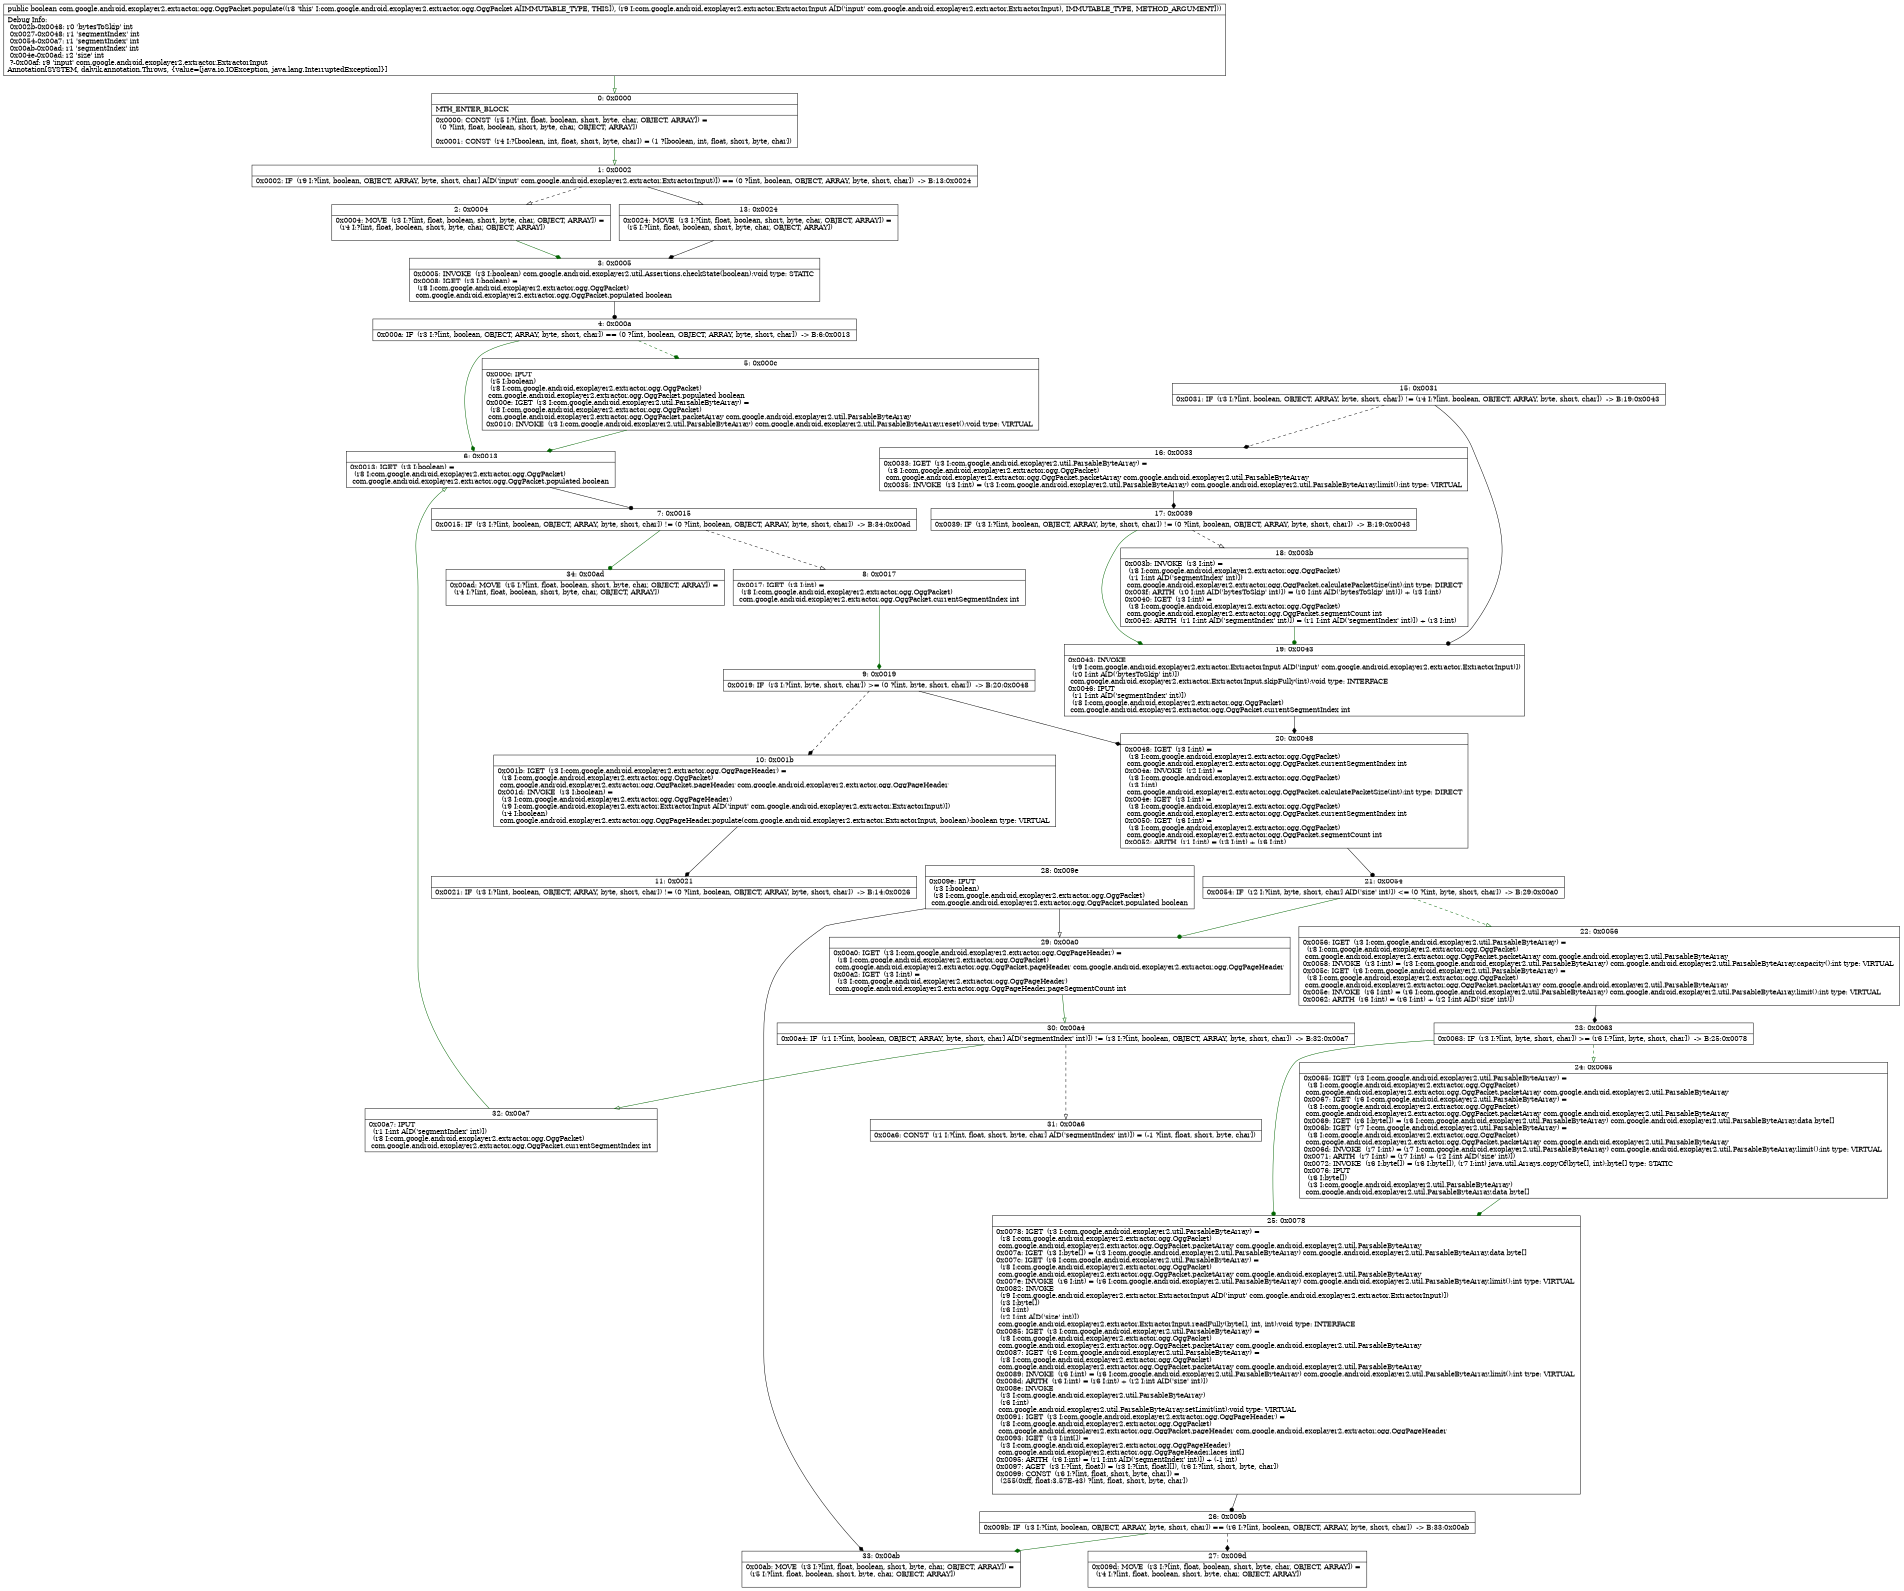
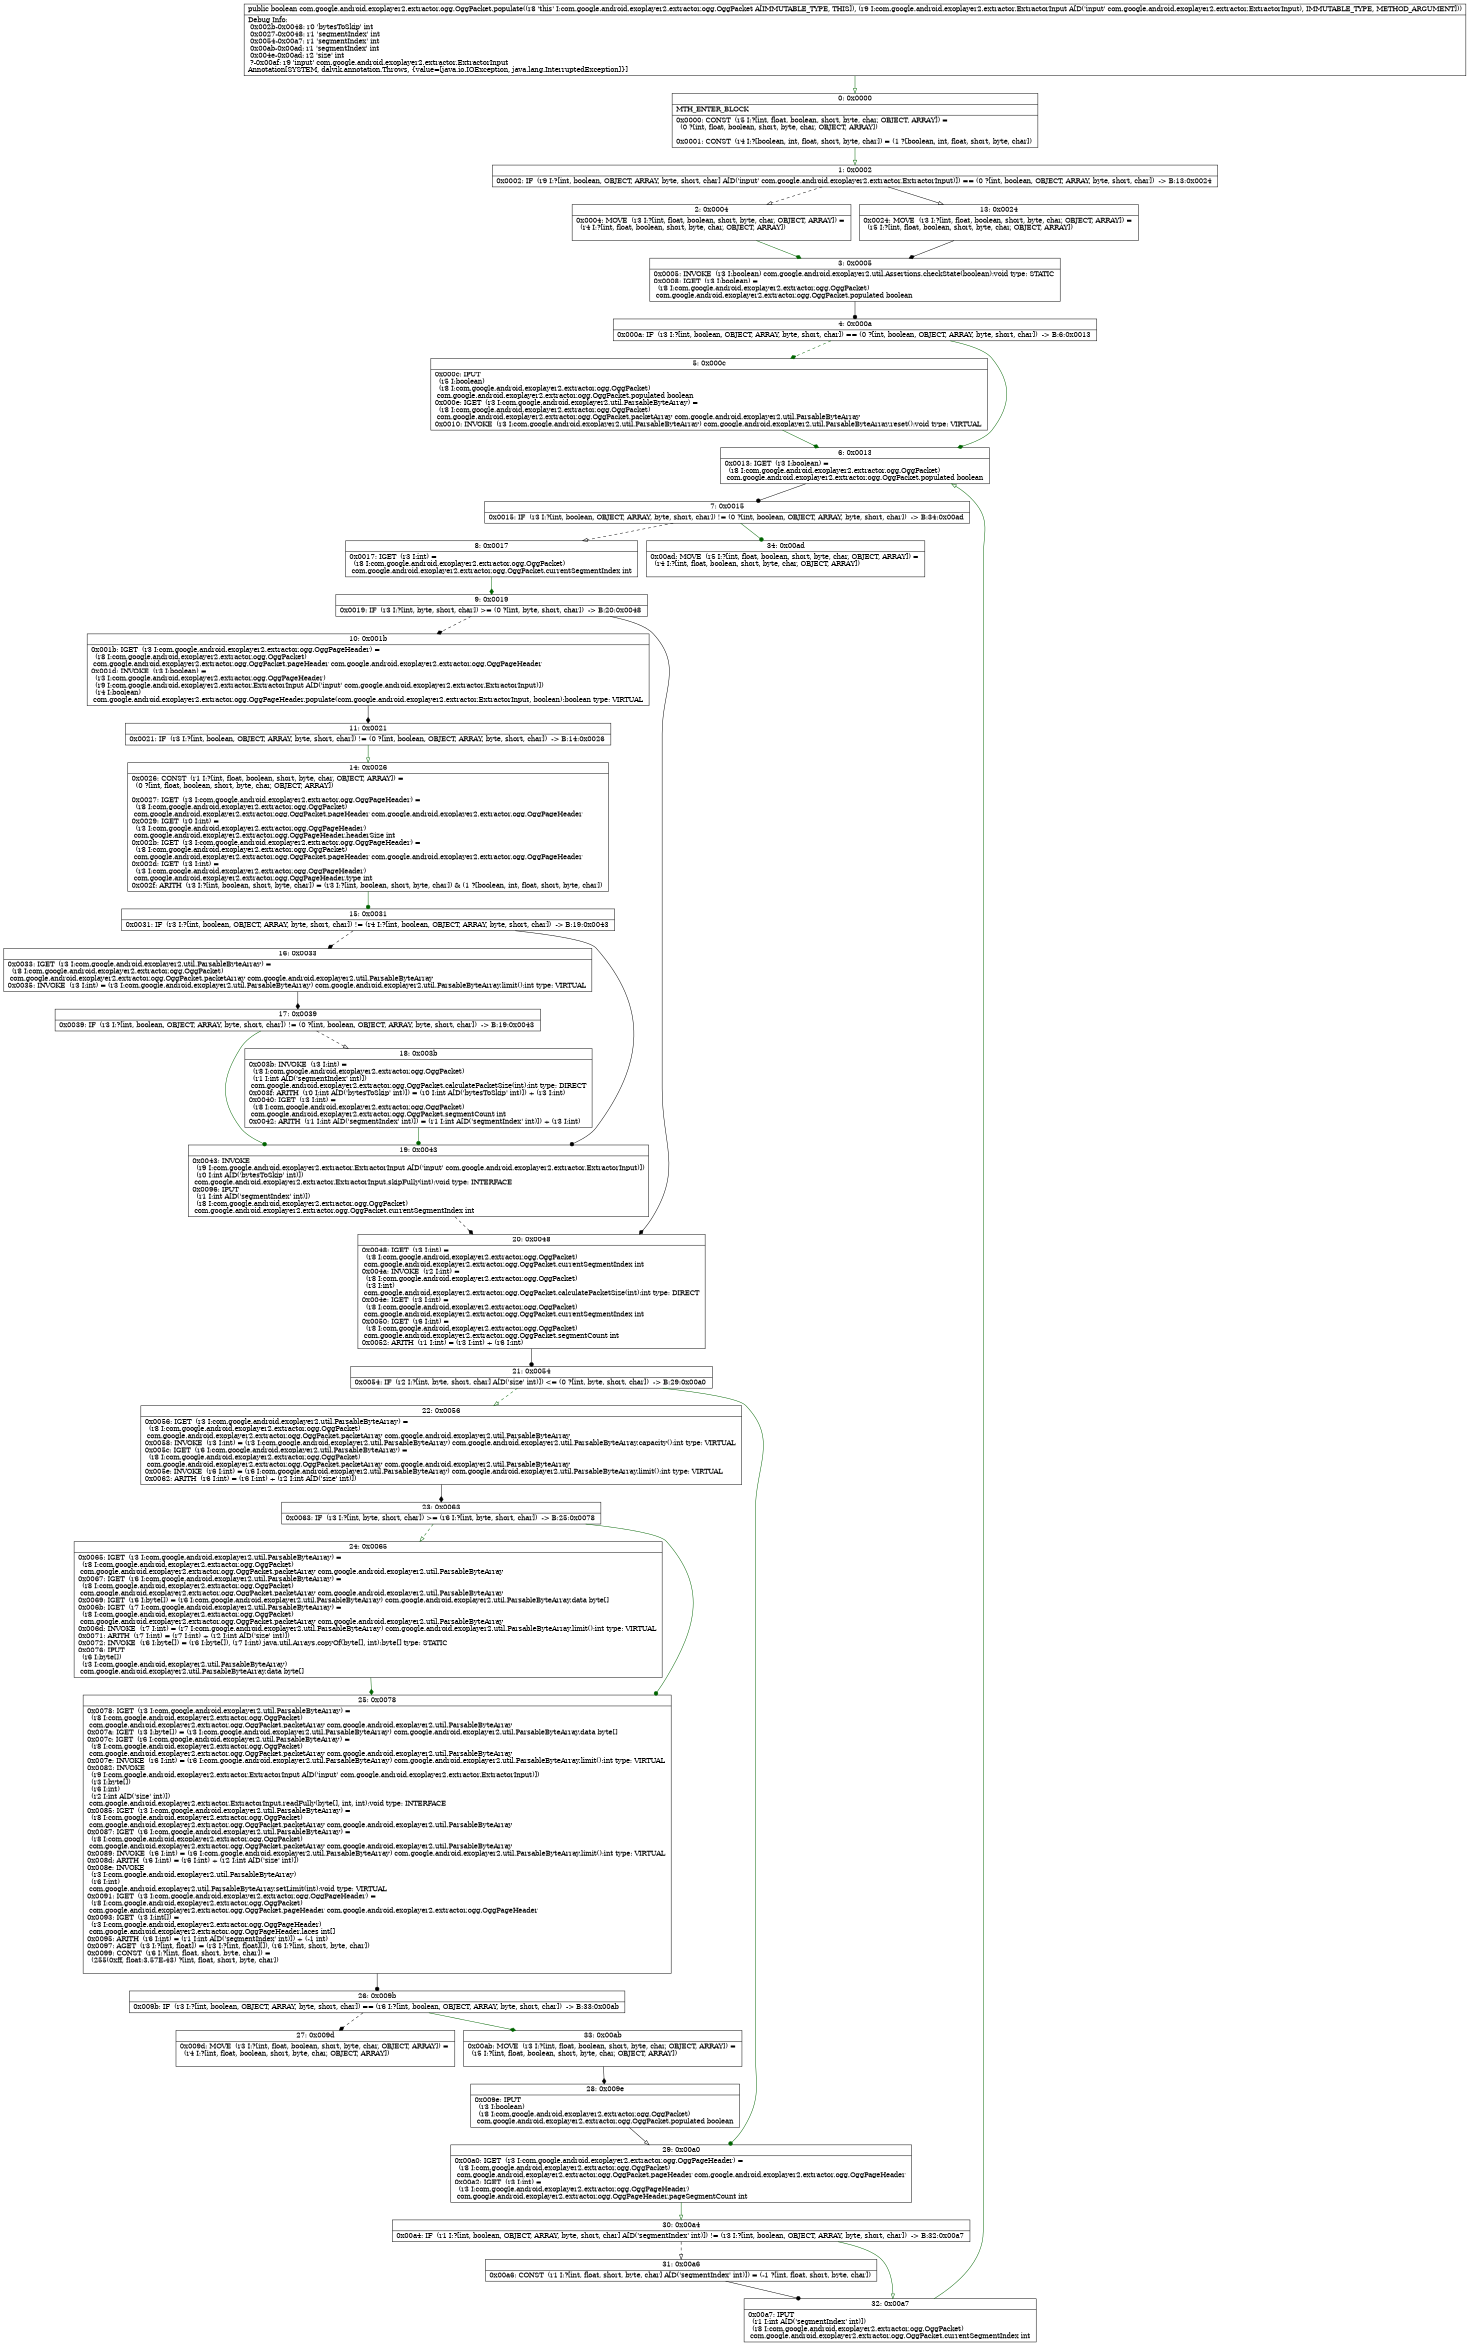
(1102, 587) -> (225, 1088)
(1093, 689) -> (218, 1190)
(1294, 722) -> (462, 1223)
none -> (368, 827)
(764, 1187) -> (604, 2072)
none -> (761, 2290)
